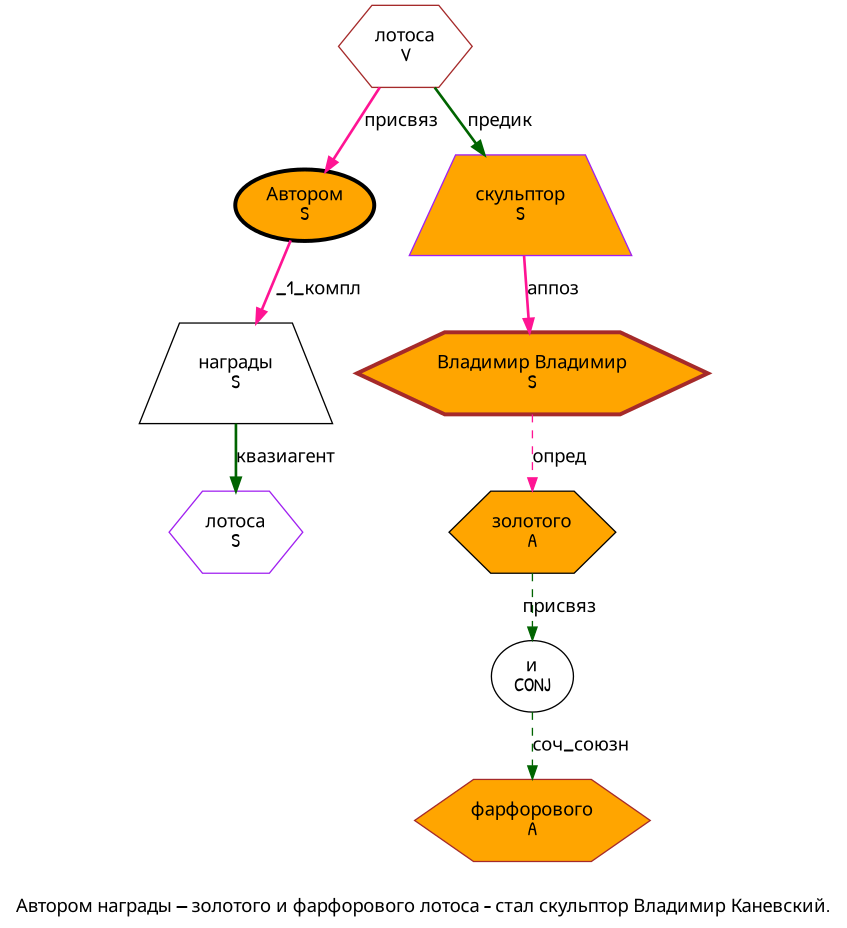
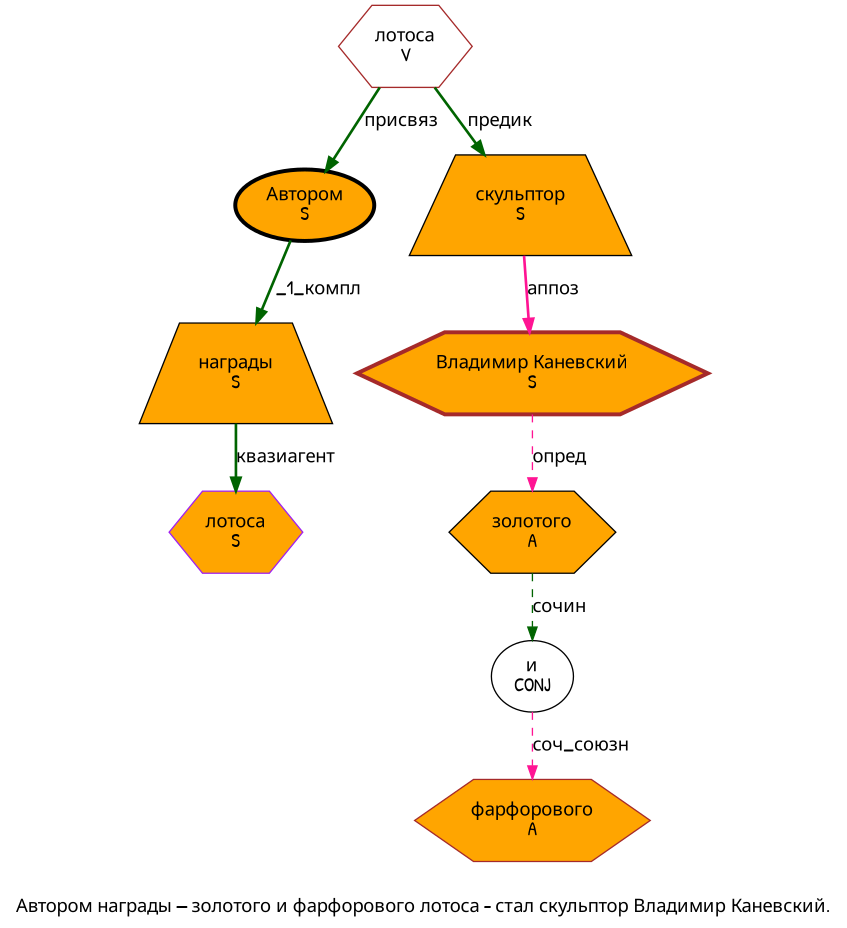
(356, 124) -> (356, 124)
(521, 205) -> (521, 205)
(276, 275) -> (276, 275)
(236, 373) -> (236, 373)
(532, 373) -> (532, 373)
(236, 532) -> (236, 532)
(560, 607) -> (560, 607)
(532, 739) -> (532, 739)
